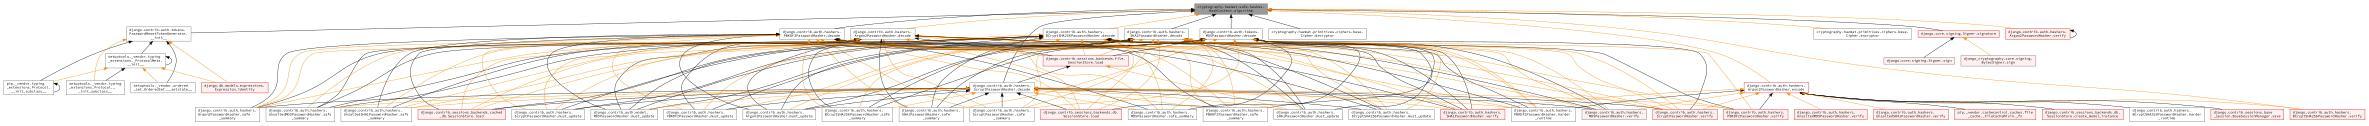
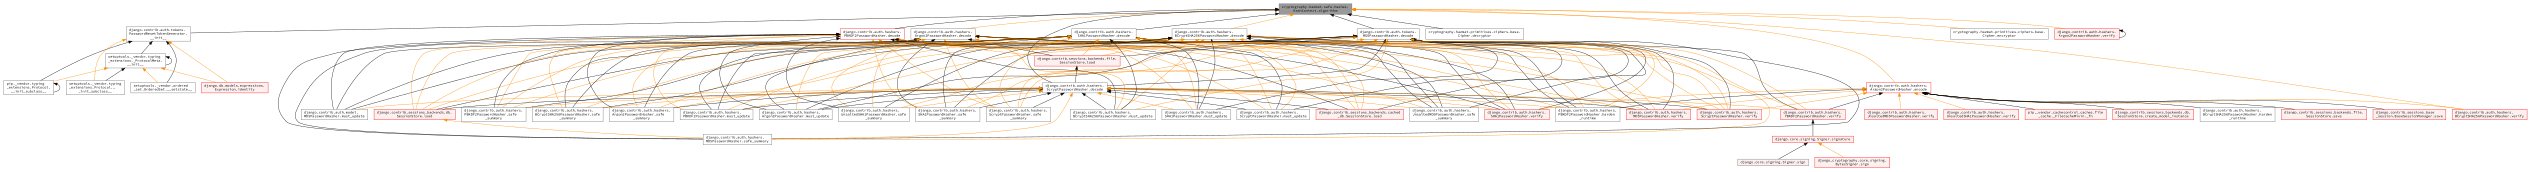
(1674, 16) -> (1813, 130)
(812, 34) -> (872, 34)
(867, 56) -> (1252, 78)
(1998, 61) -> (1852, 162)
(1040, 68) -> (386, 50)
(1208, 78) -> (575, 131)
(1194, 87) -> (1133, 58)
(1614, 115) -> (1659, 115)
none -> (2324, 115)
